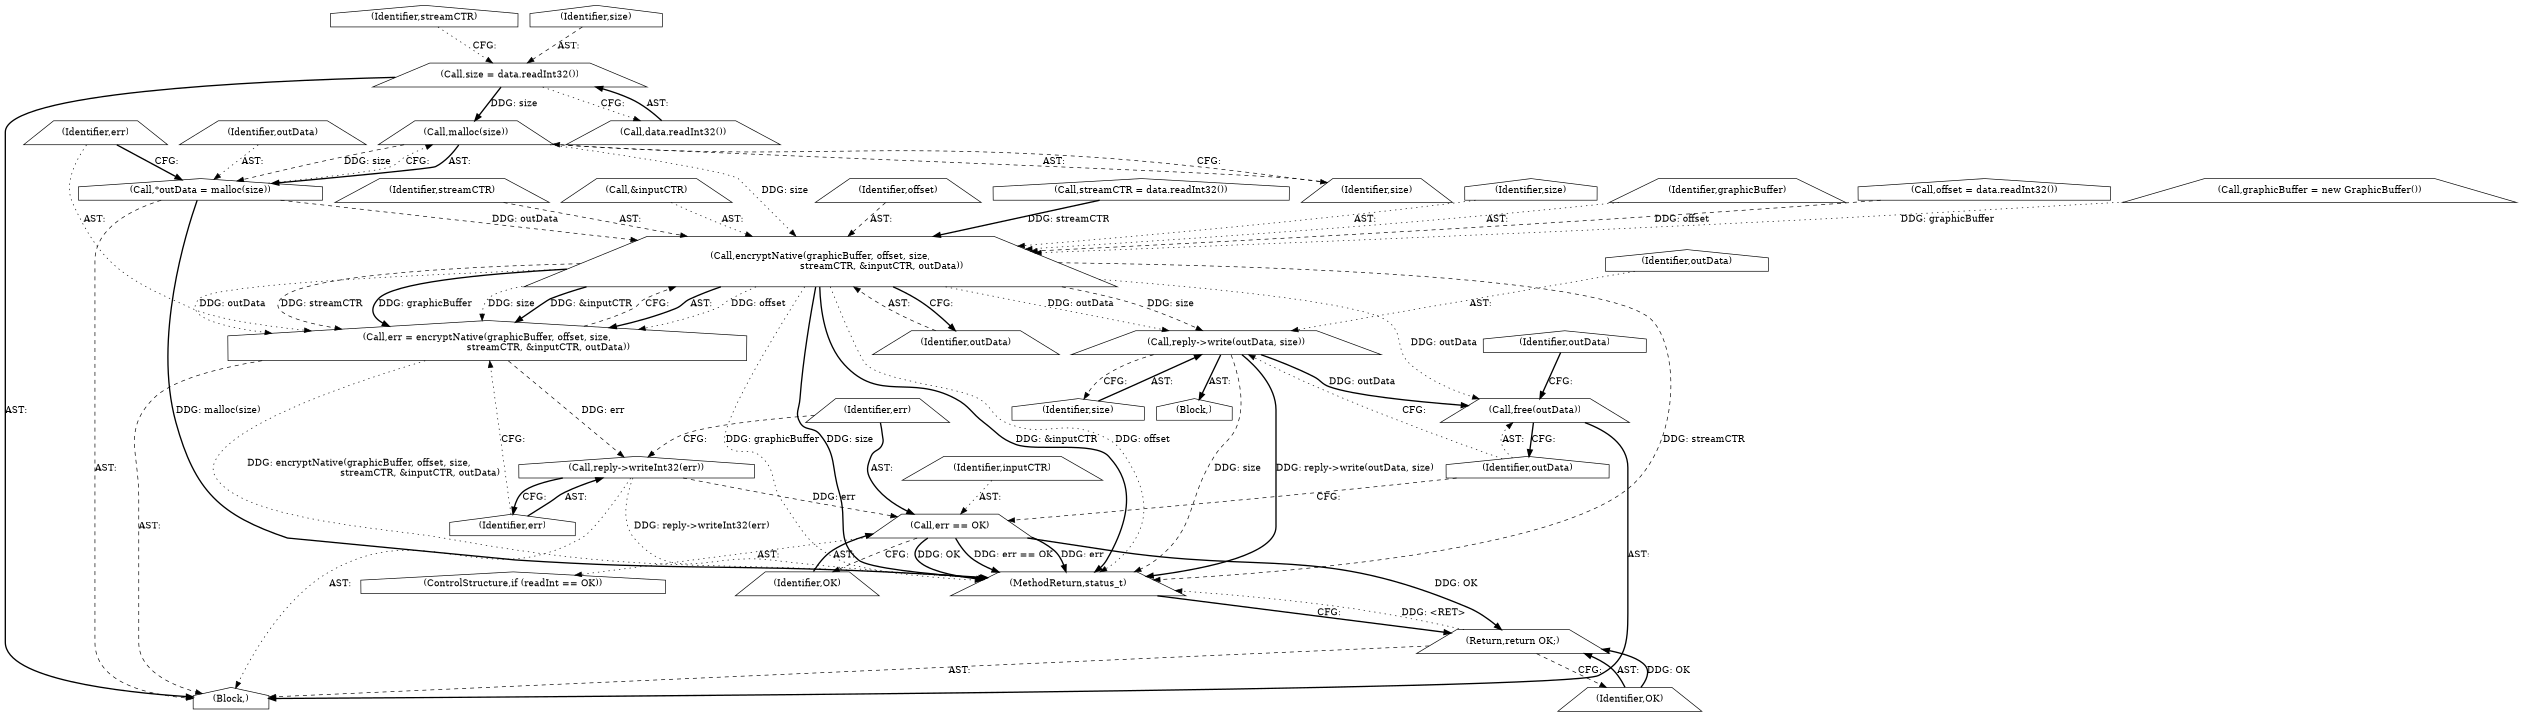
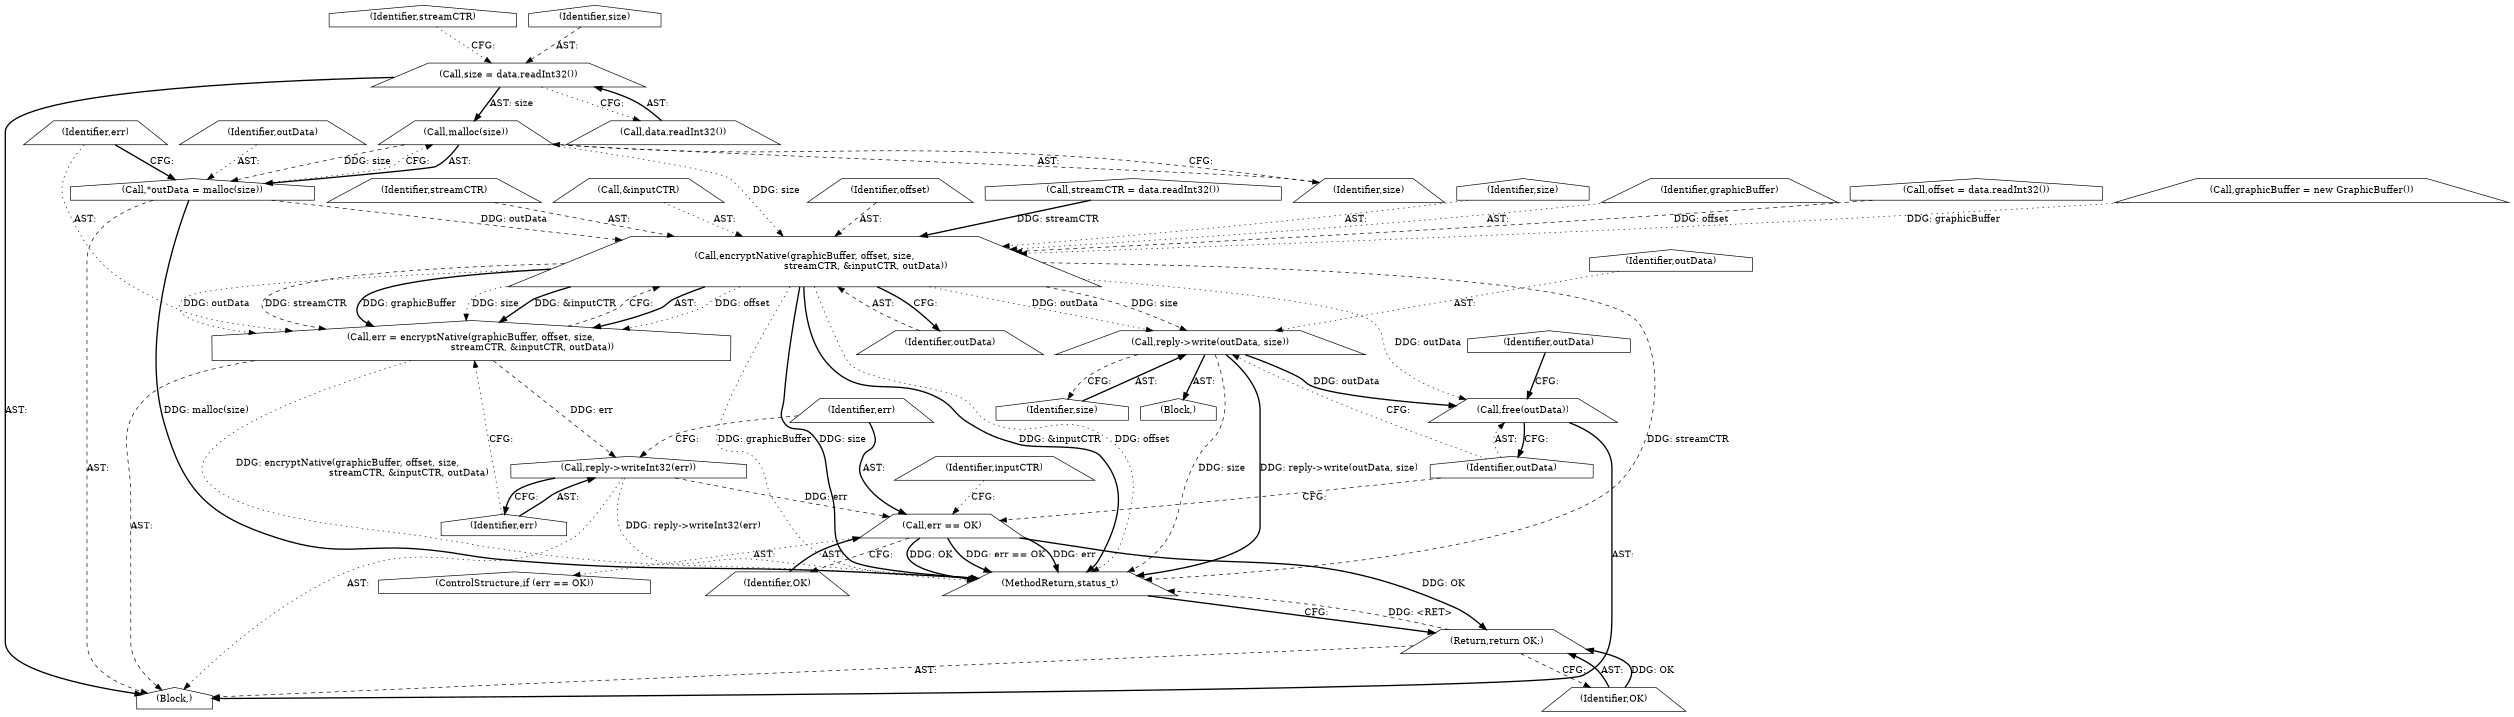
(514, 104) -> (512, 104)
(992, 497) -> (985, 497)
(513, 584) -> (515, 584)
(1324, 605) -> (1313, 605)
